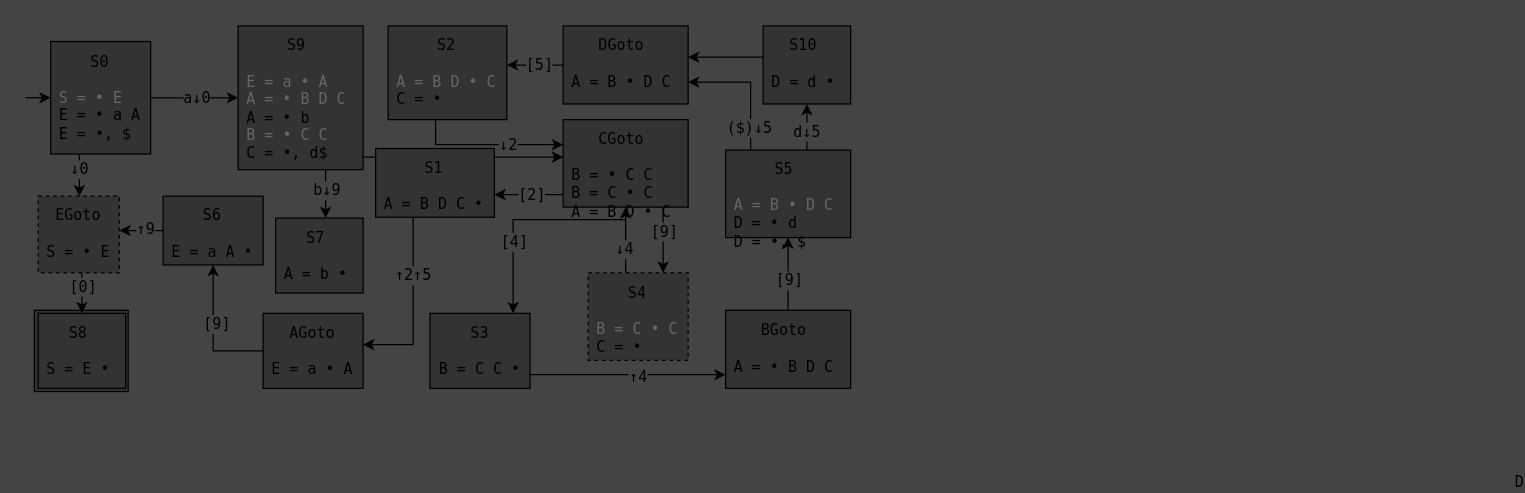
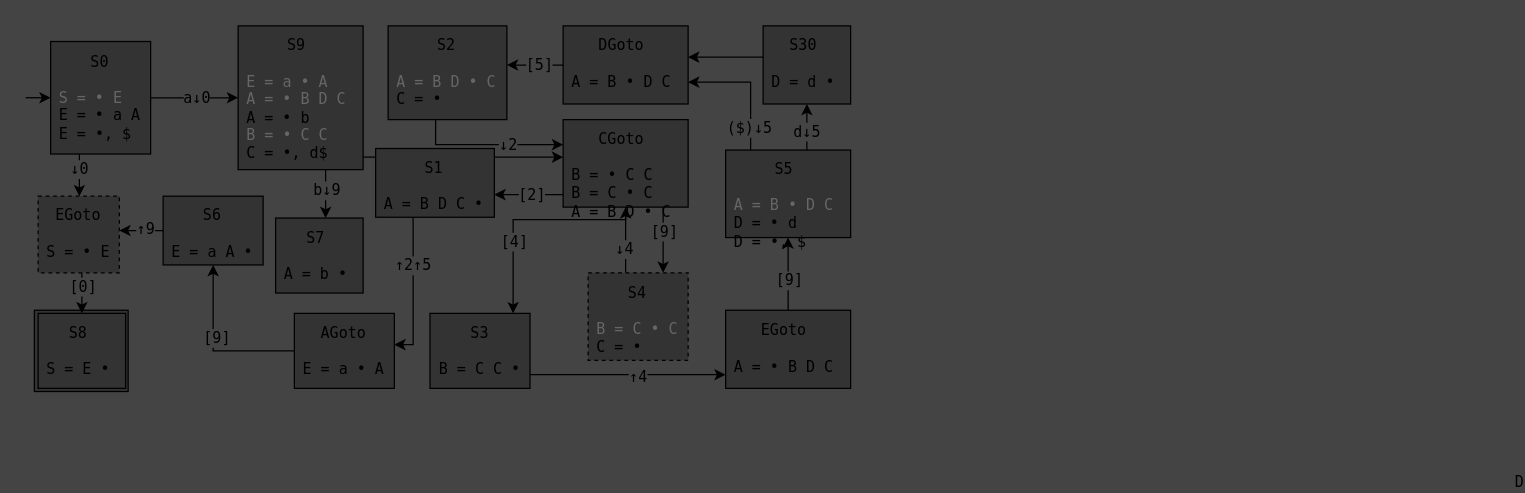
(797, 55) -> (797, 55)
(771, 340) -> (771, 340)
(313, 351) -> (344, 351)
